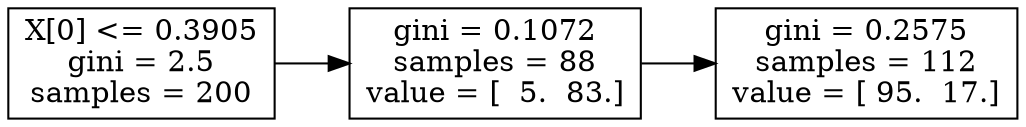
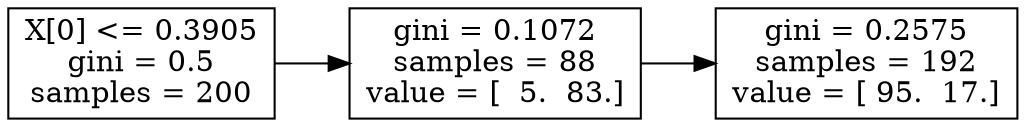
(141, 63) -> (141, 63)
(867, 63) -> (867, 63)
